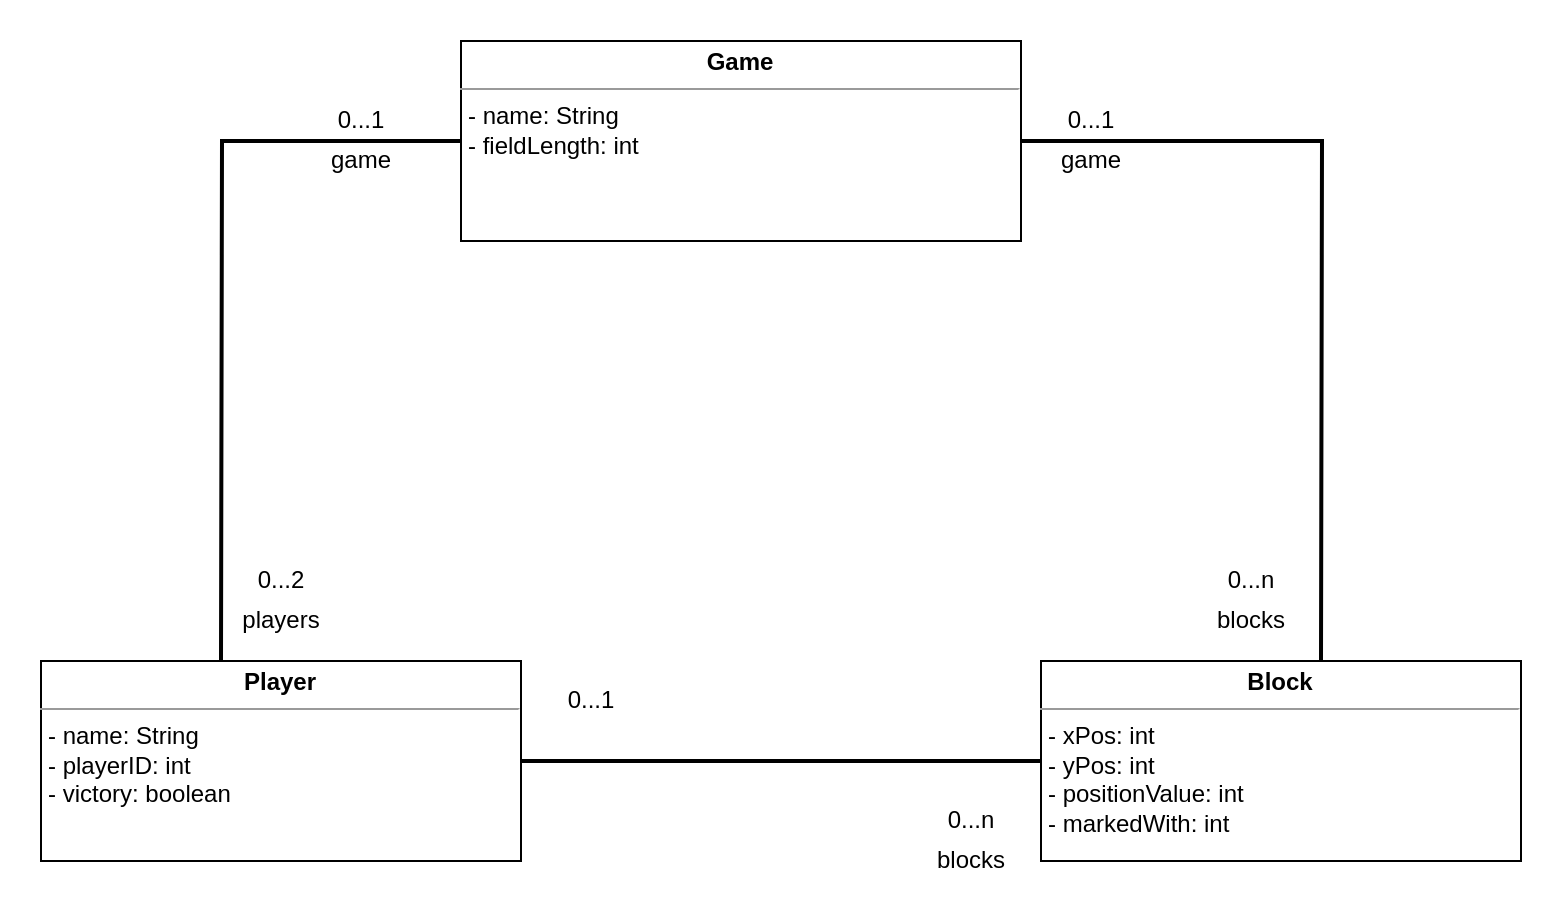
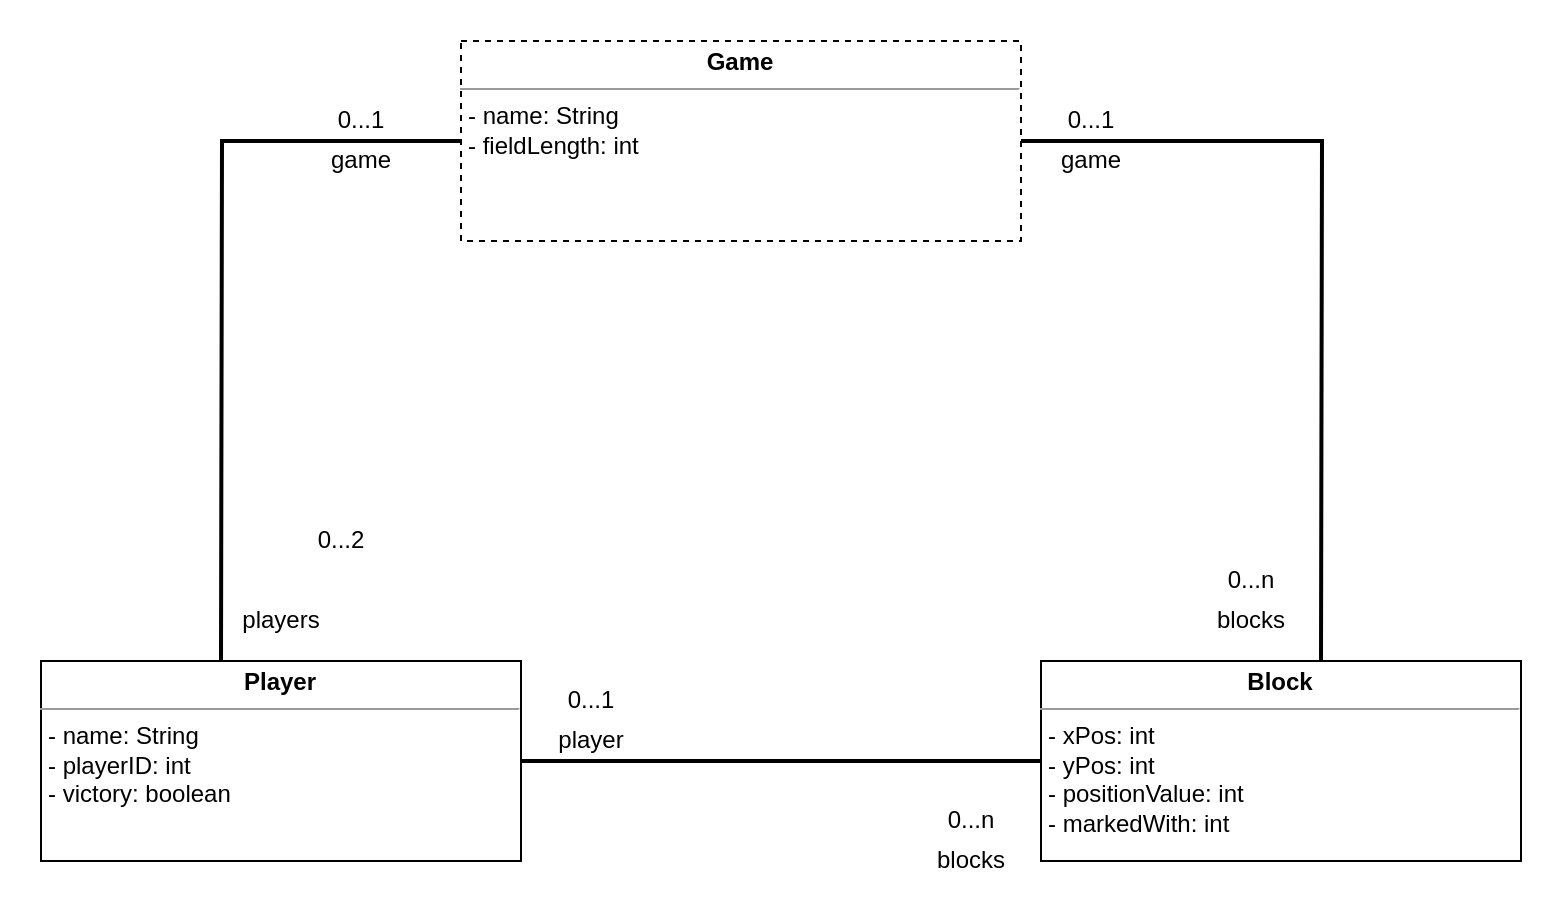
(741, 141) -> (741, 141)
(281, 581) -> (341, 541)
none -> (591, 741)
